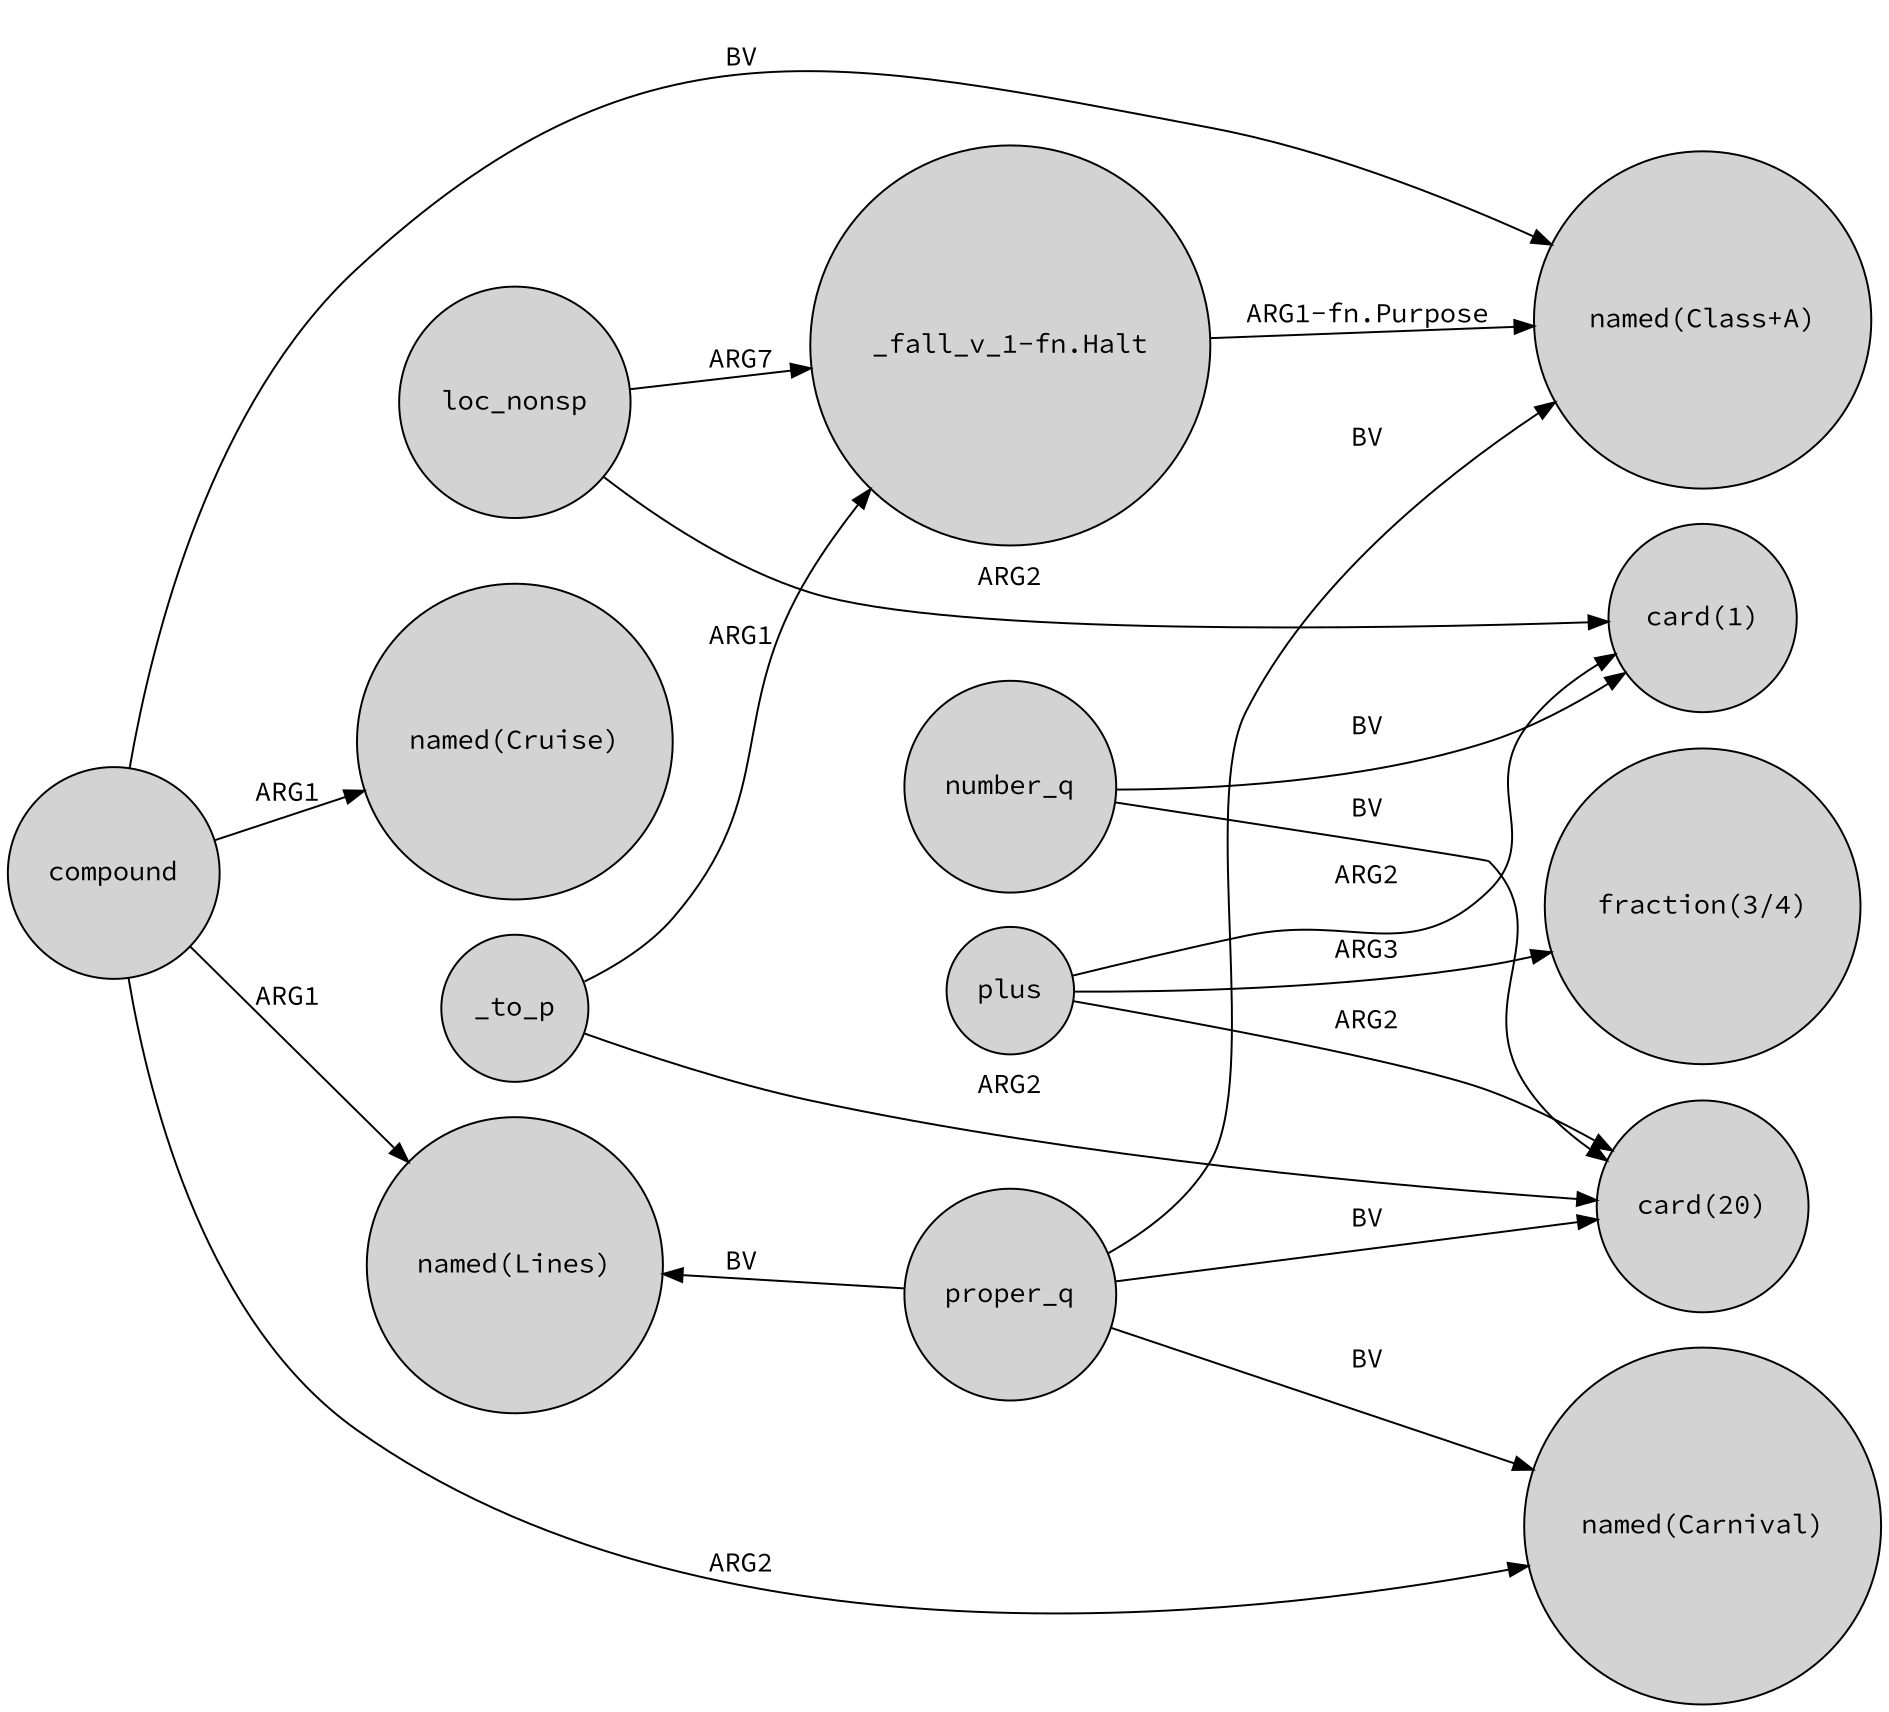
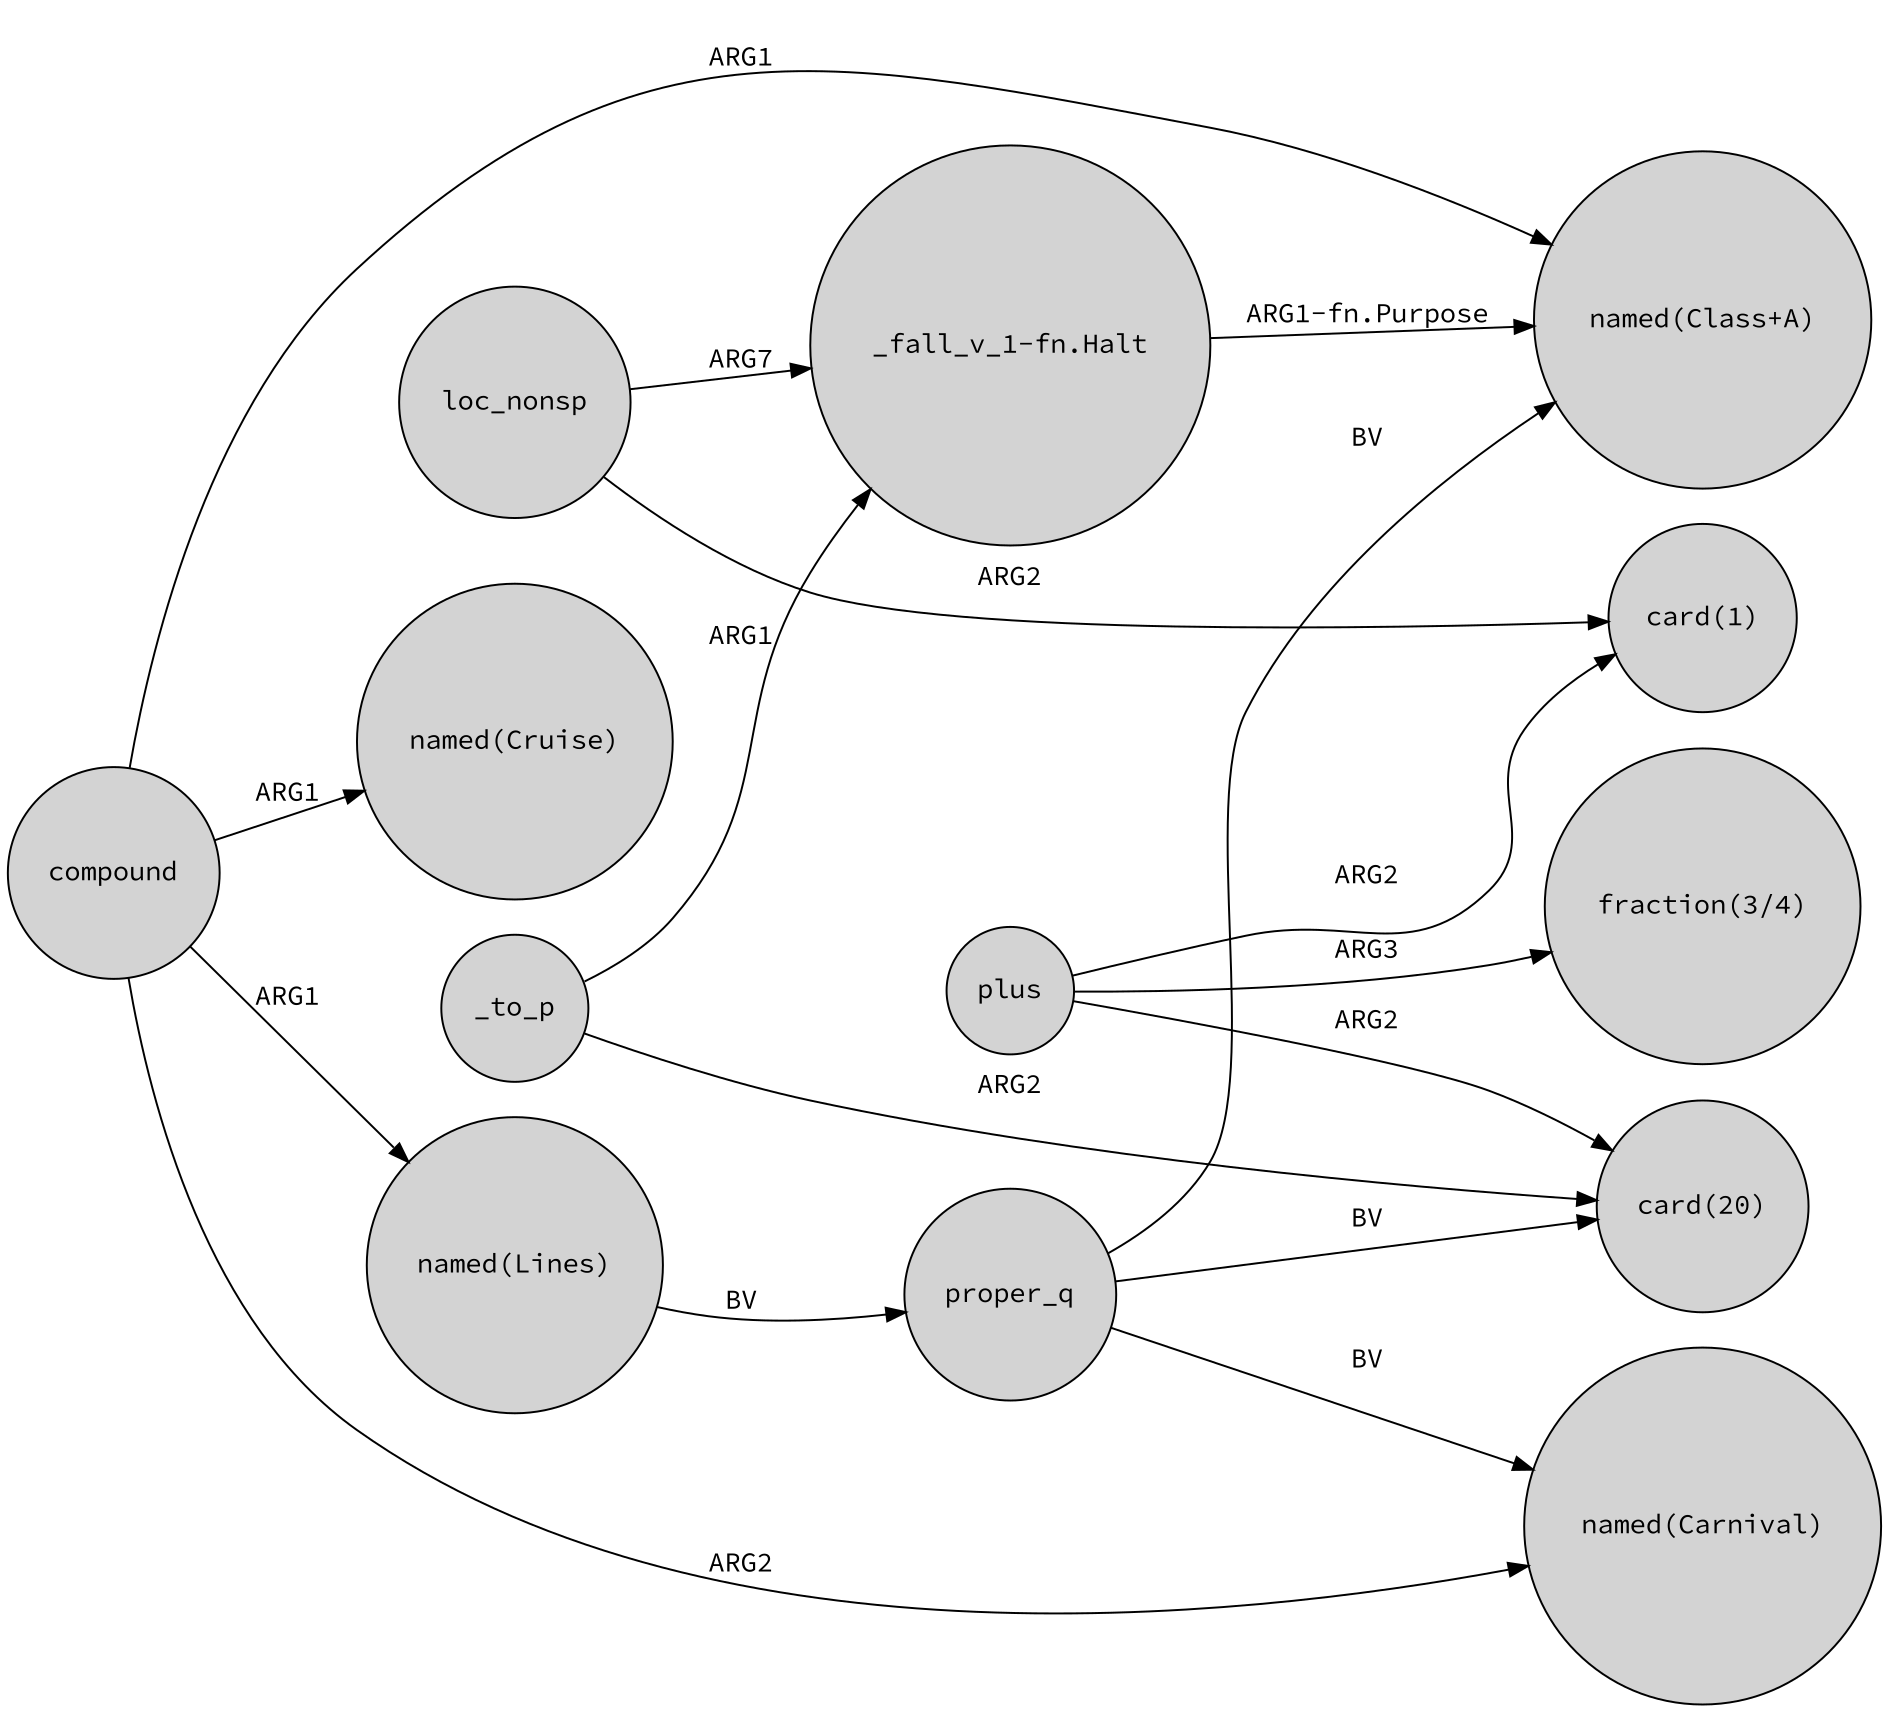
(742, 58) -> (742, 58)
(1010, 787) -> none
(794, 1282) -> (771, 1320)
